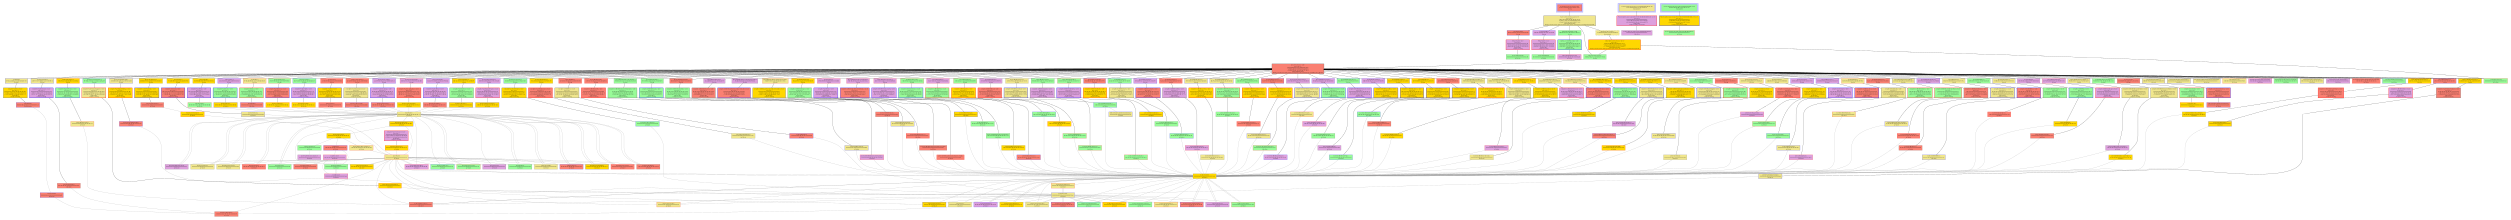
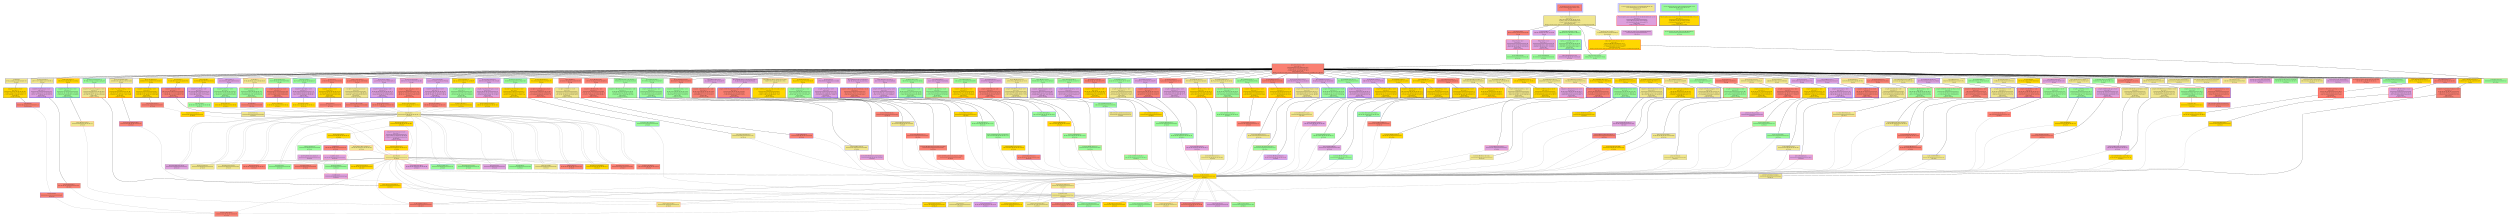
(2029, 81) -> (2029, 81)
